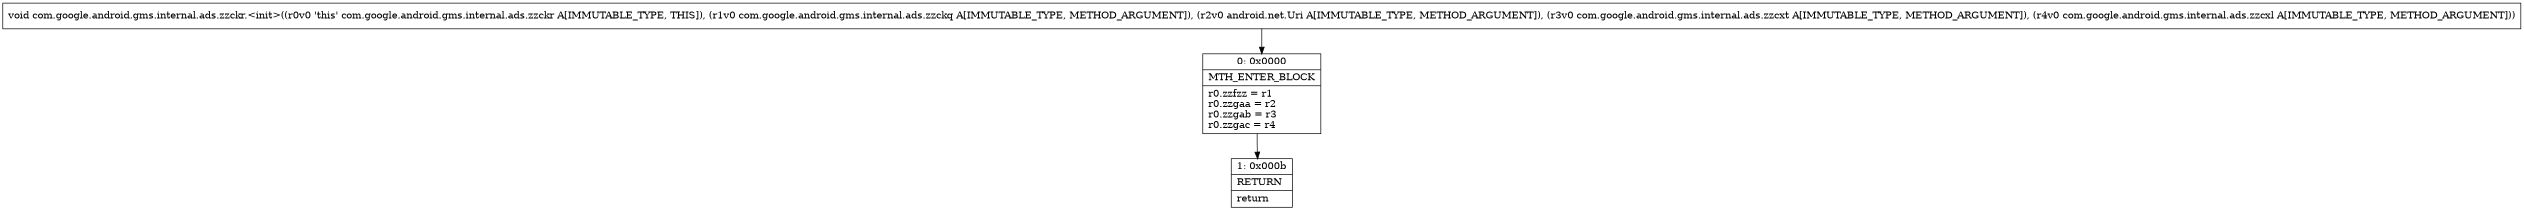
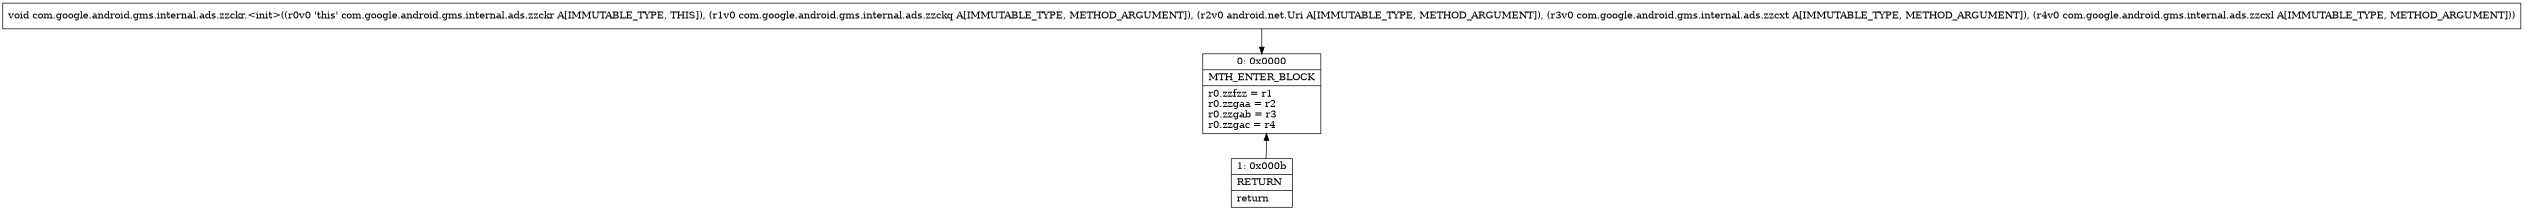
(1257, 143) -> (1266, 150)
